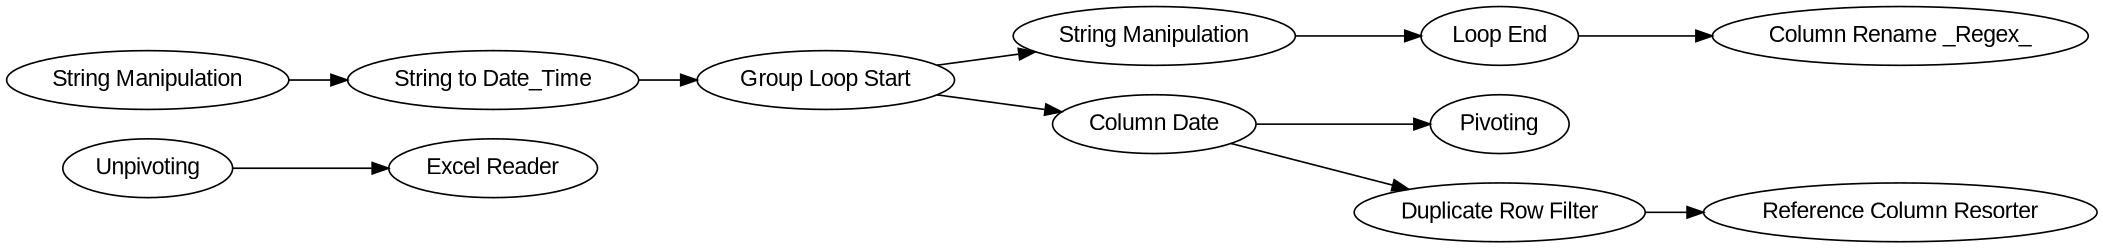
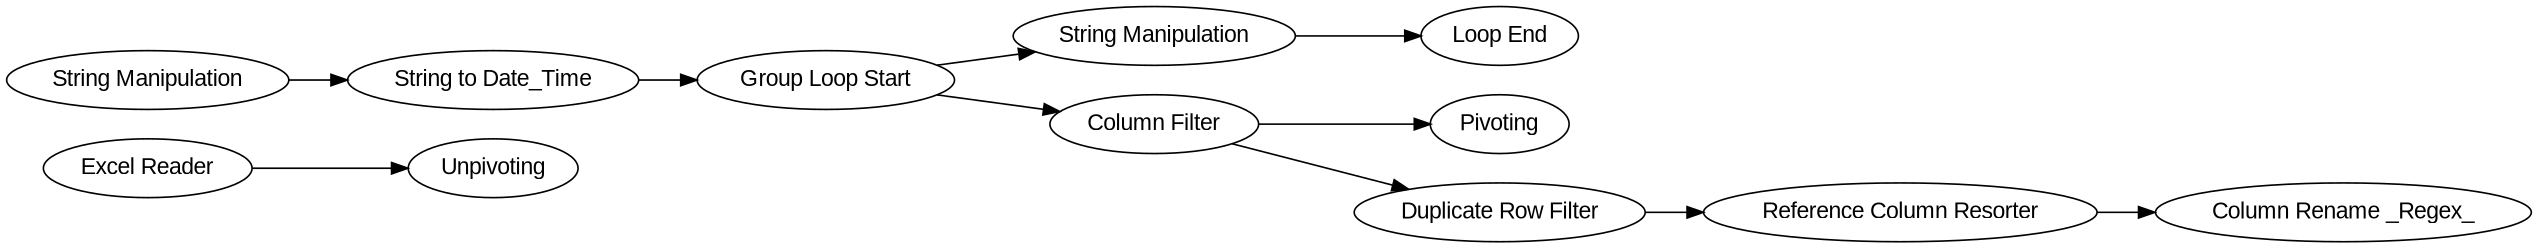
(1637, 36) -> (2117, 212)
(1154, 124) -> (1154, 124)
(302, 168) -> (322, 168)
